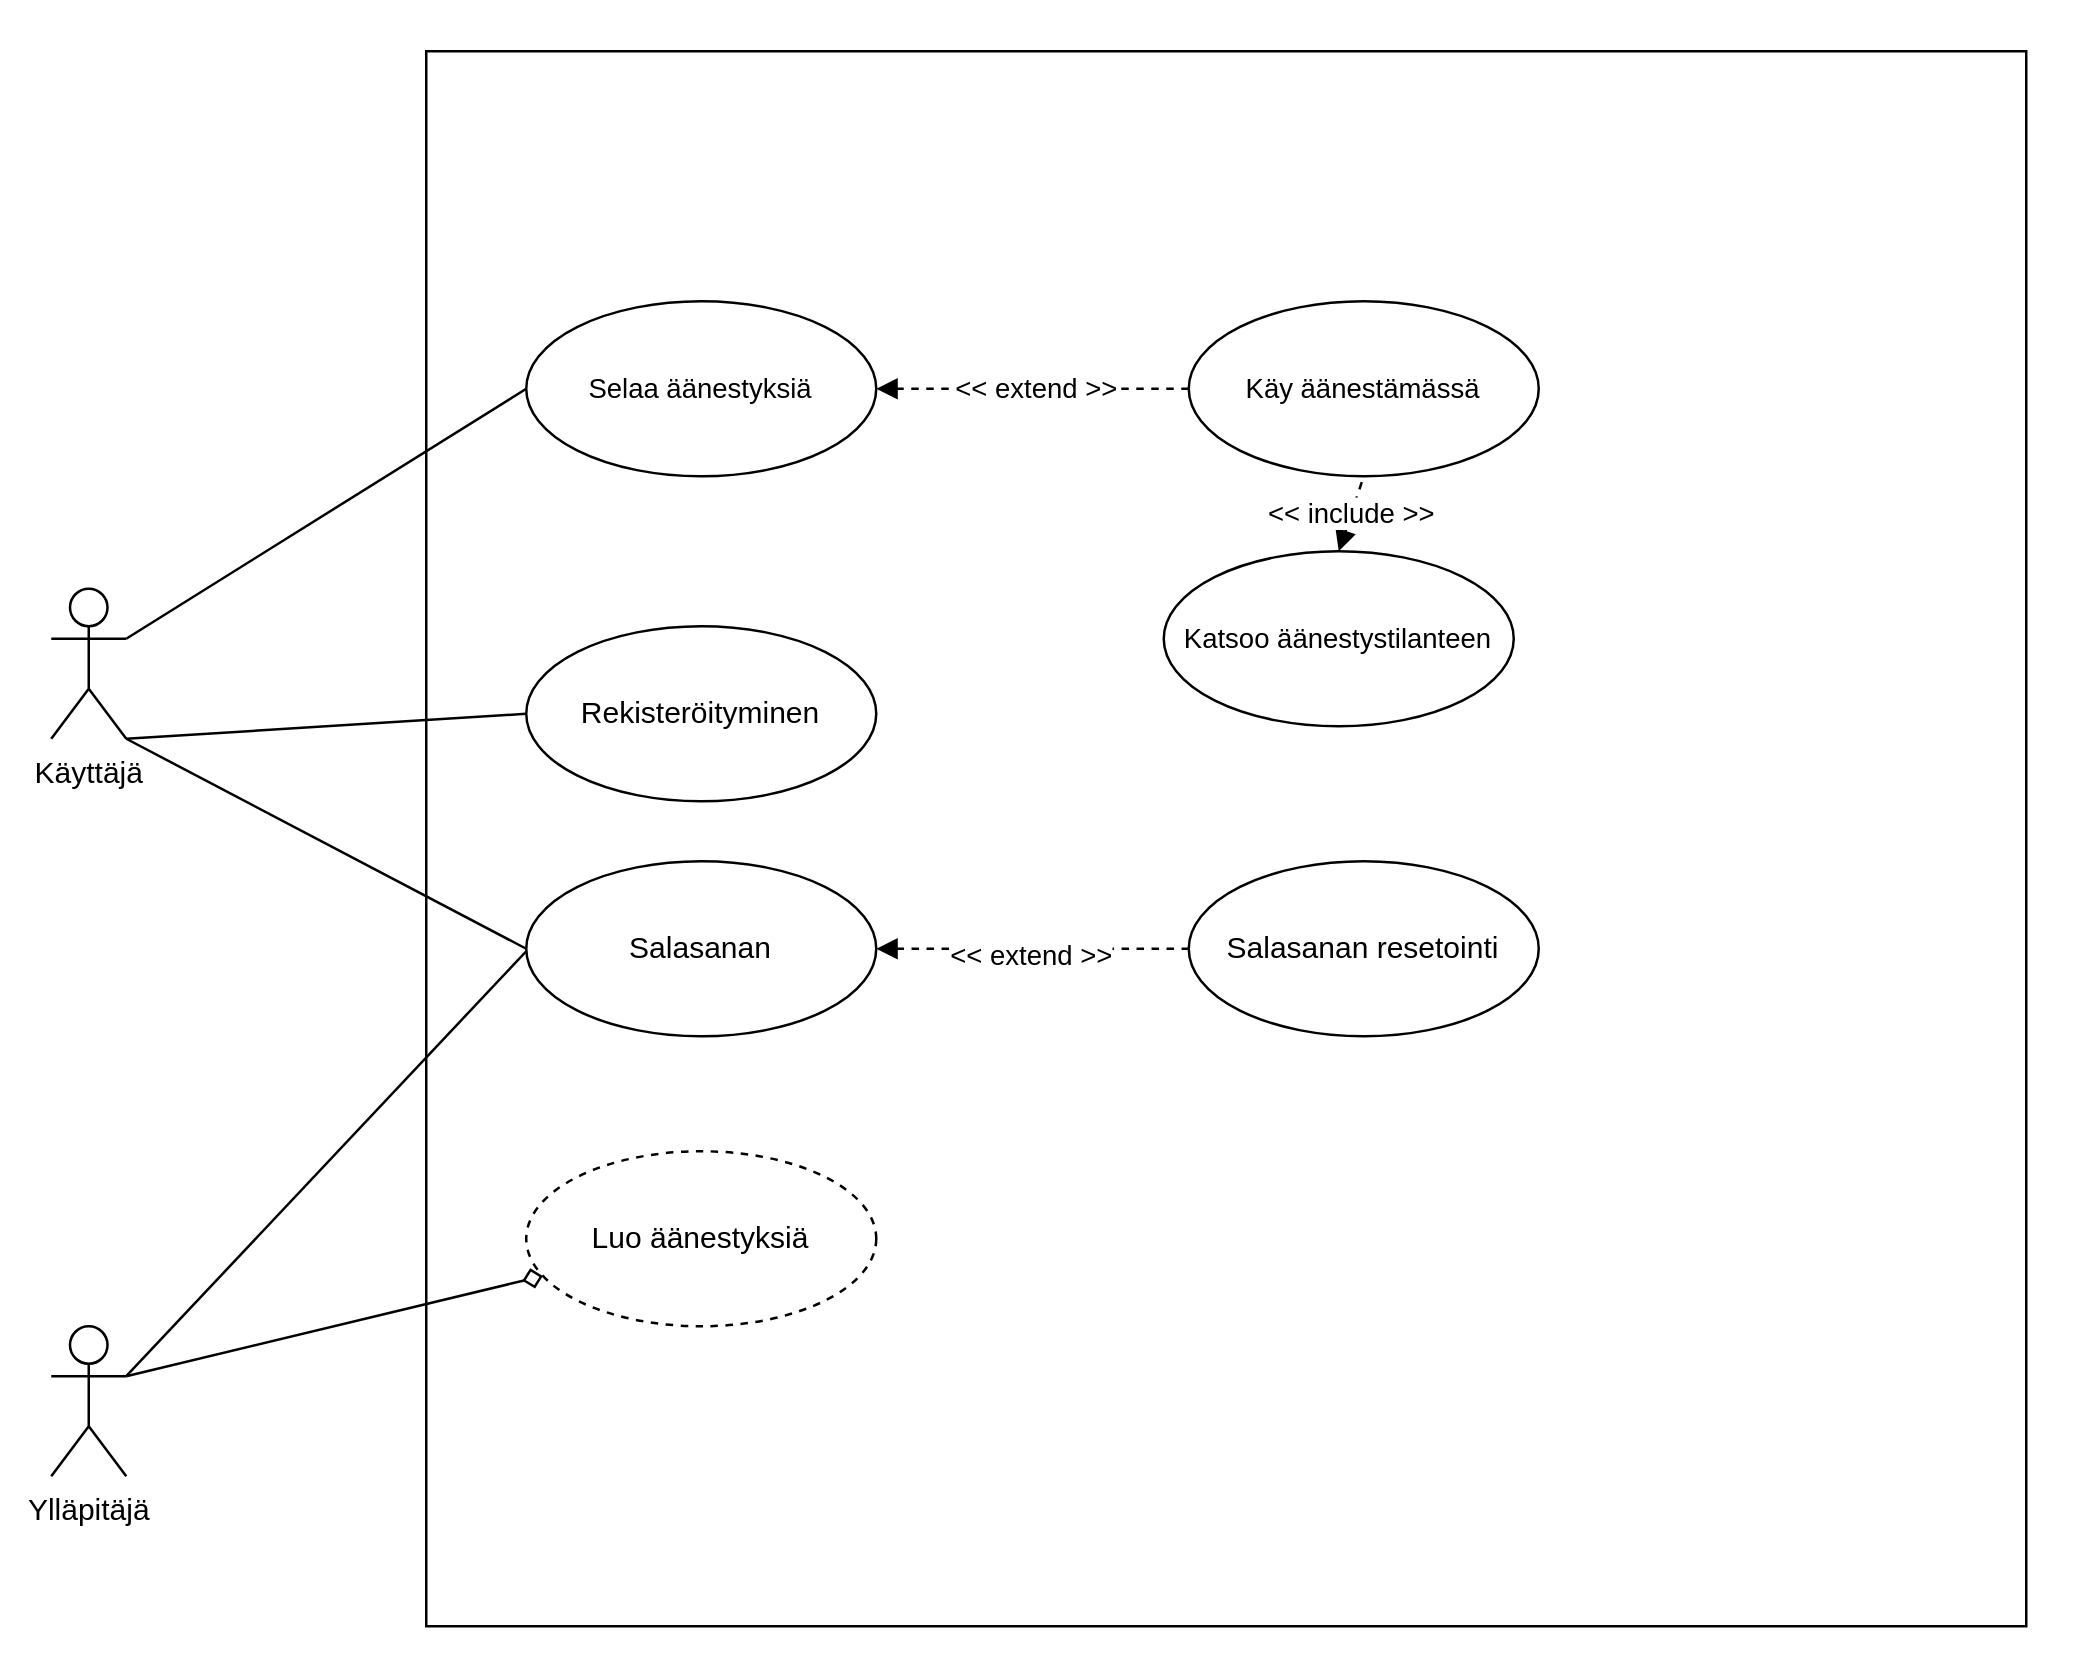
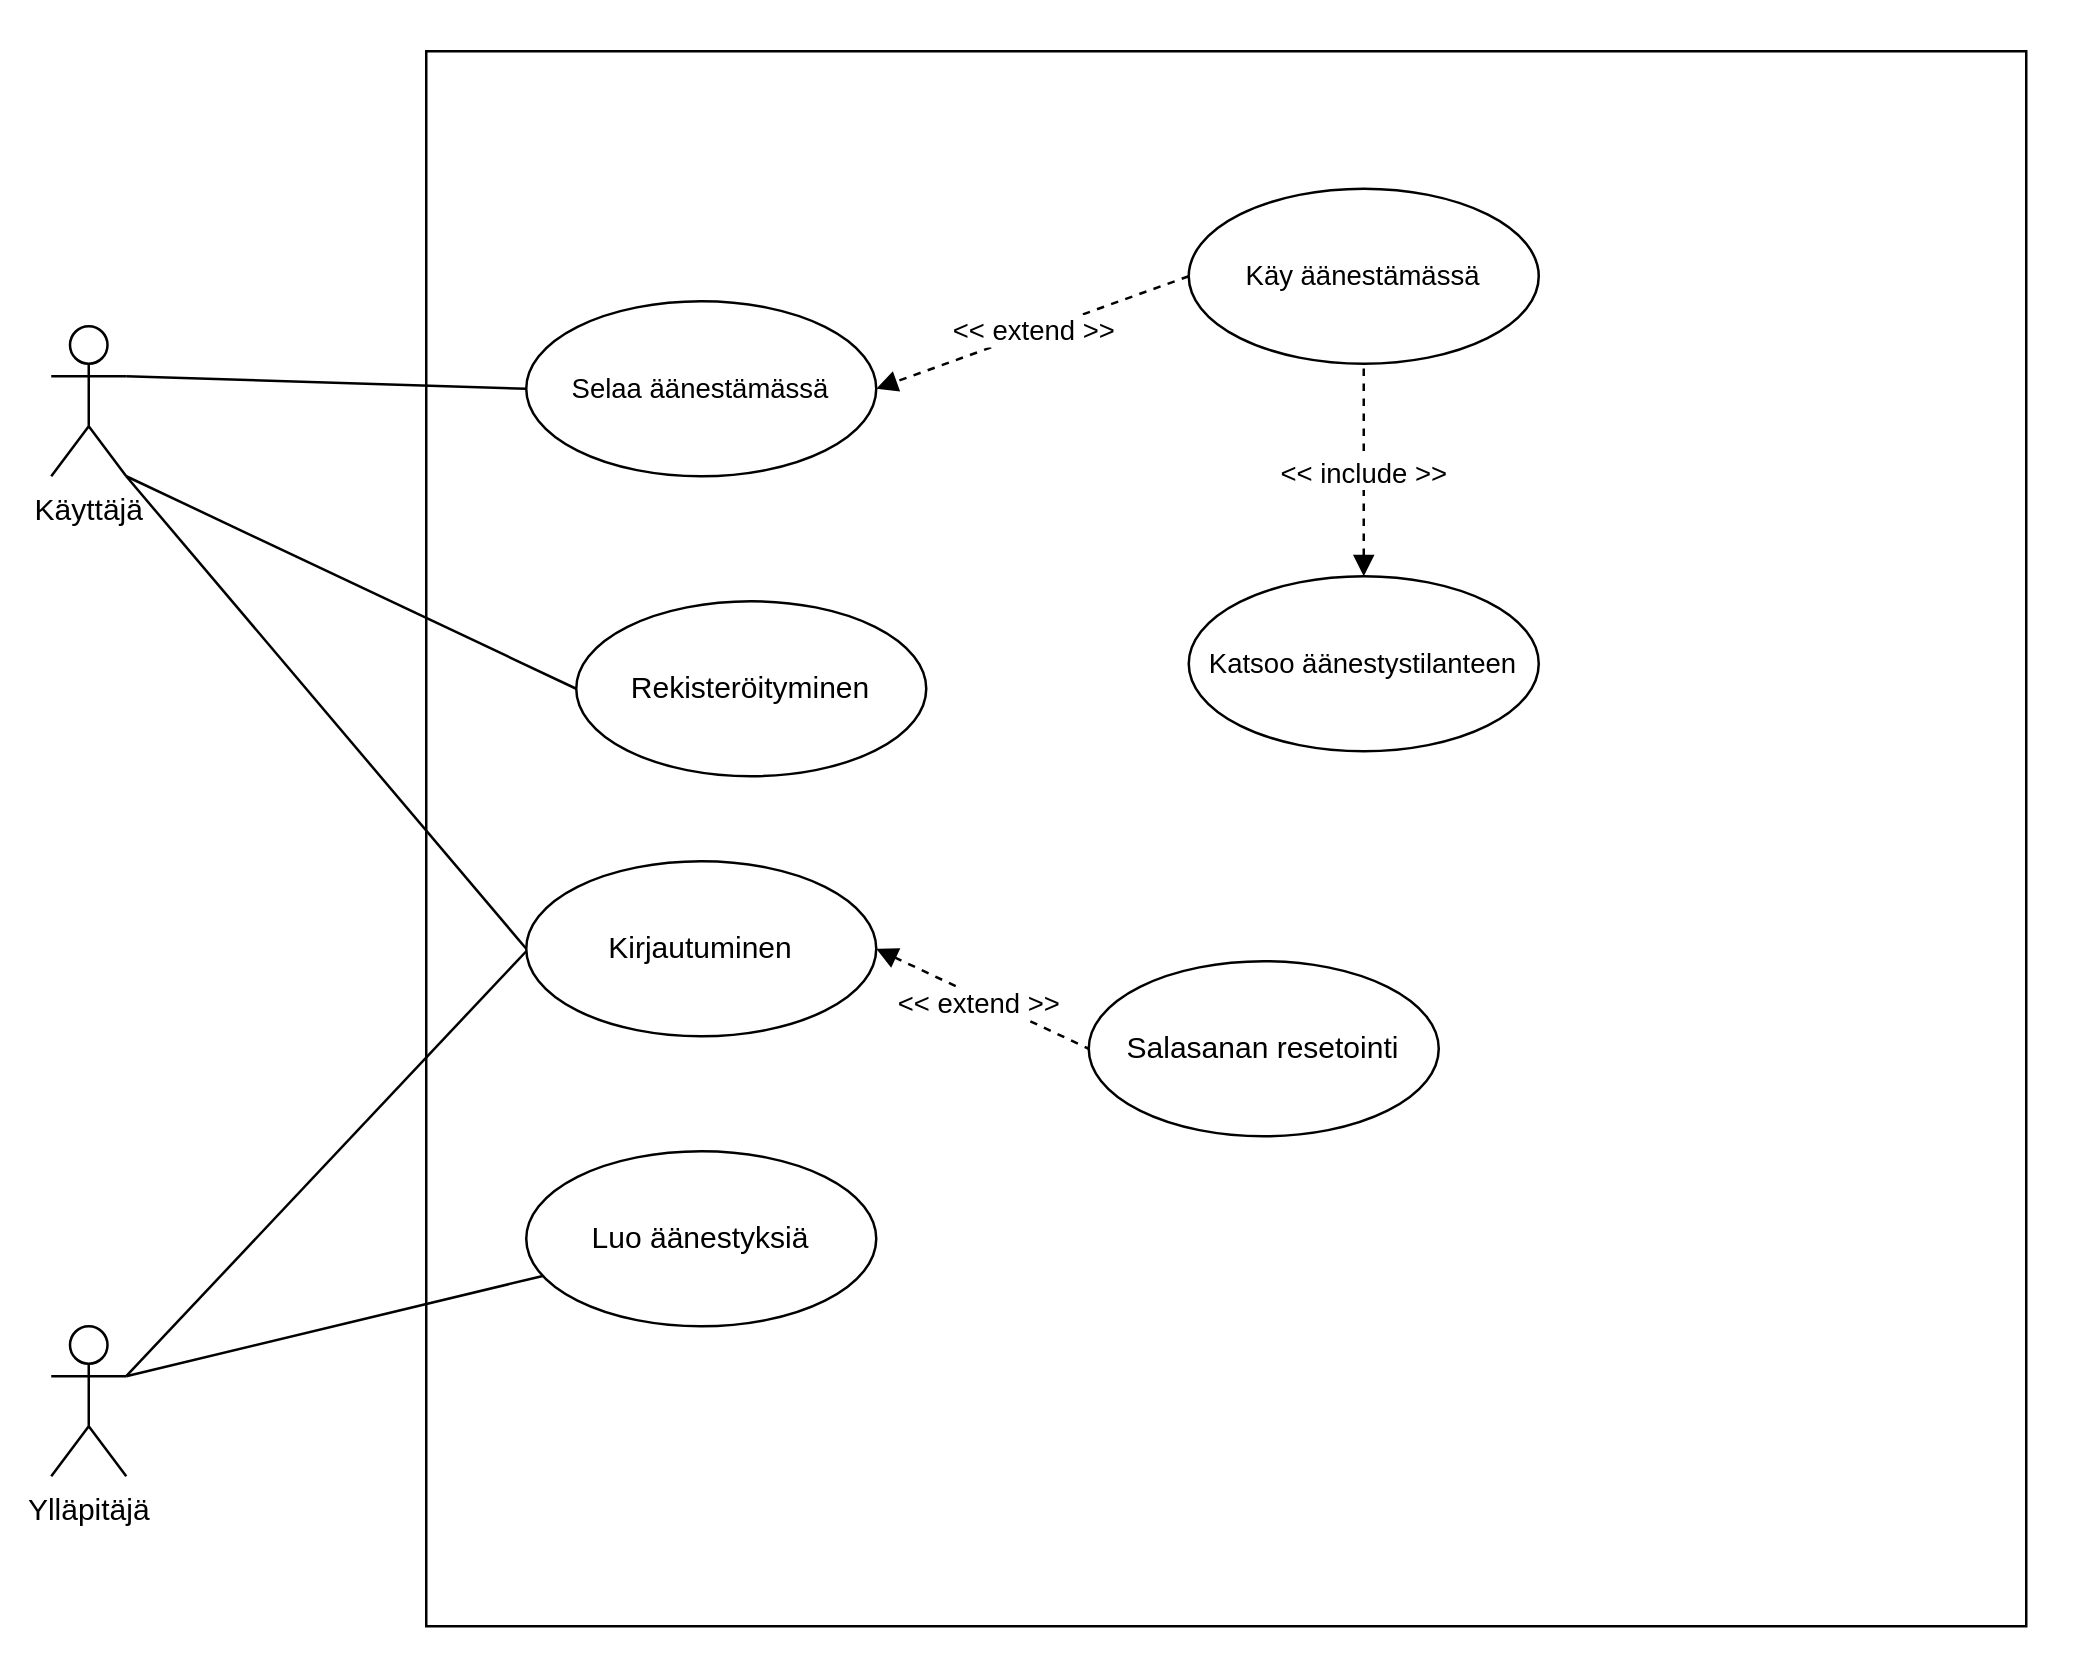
(701, 389) -> (701, 389)
(1364, 389) -> (1364, 276)
(1339, 639) -> (1364, 664)
(89, 664) -> (89, 401)
(701, 714) -> (751, 689)
(701, 949) -> (701, 949)
(1364, 949) -> (1264, 1049)
(701, 1239) -> (701, 1239)
(523, 1281) -> (533, 1278)
